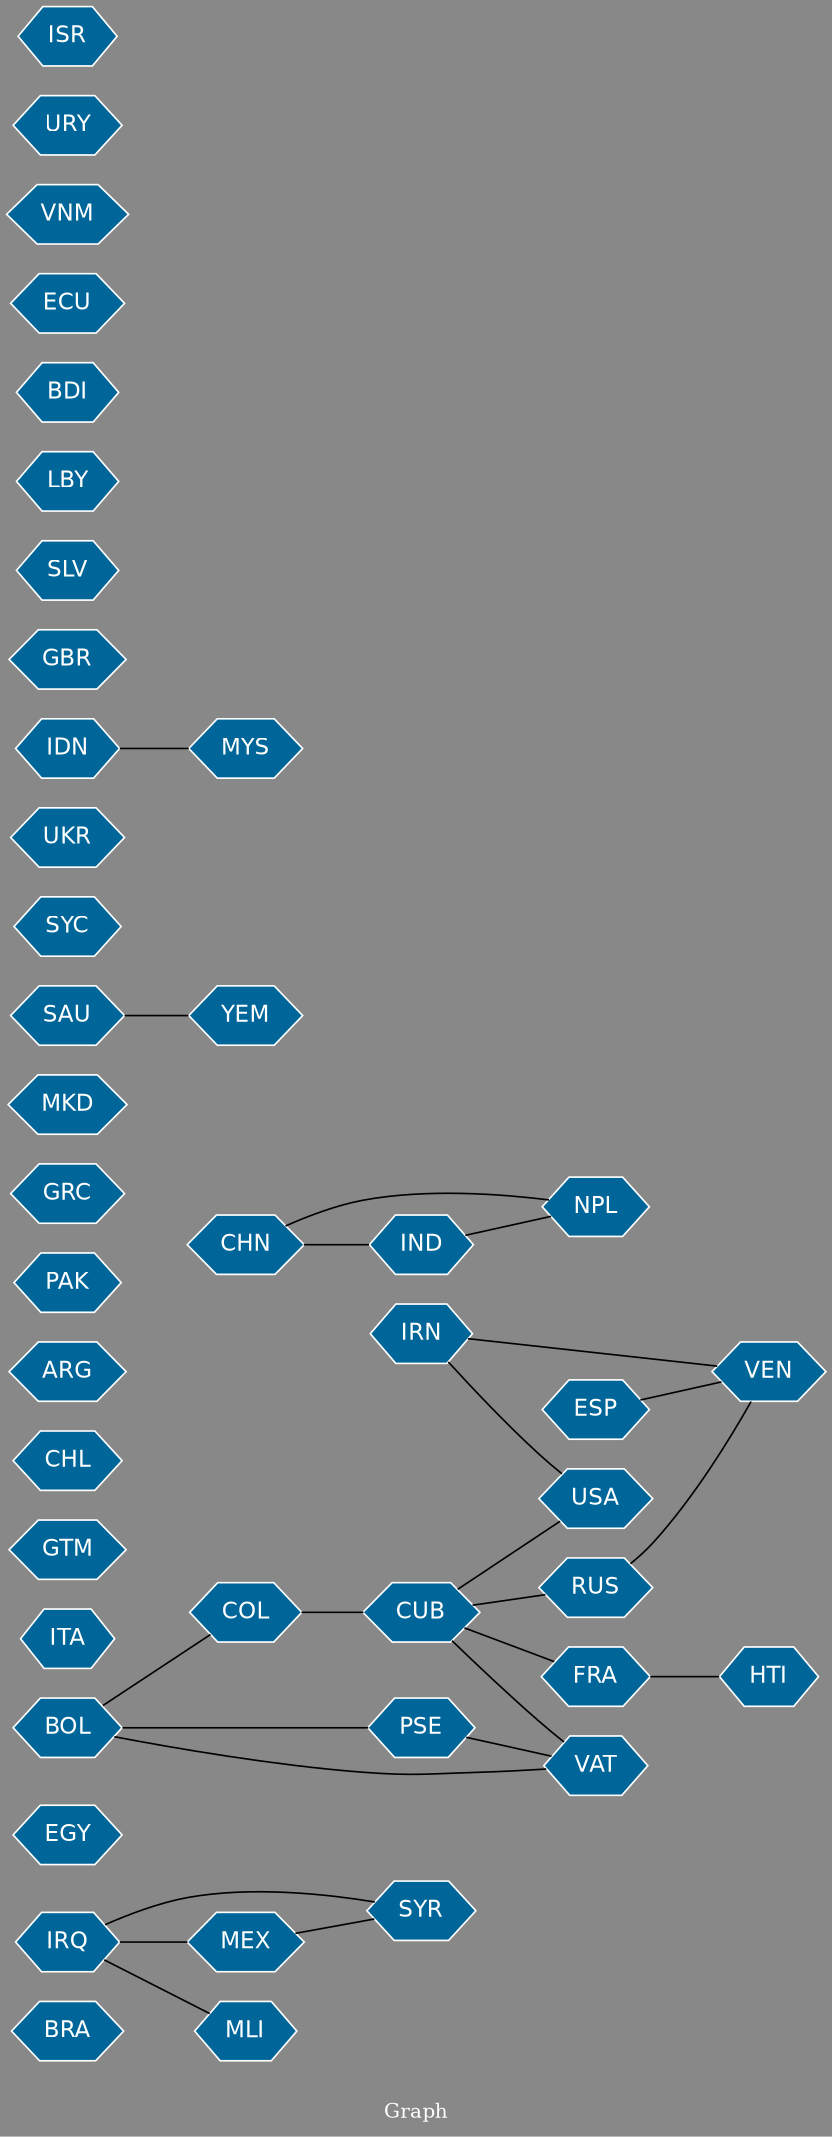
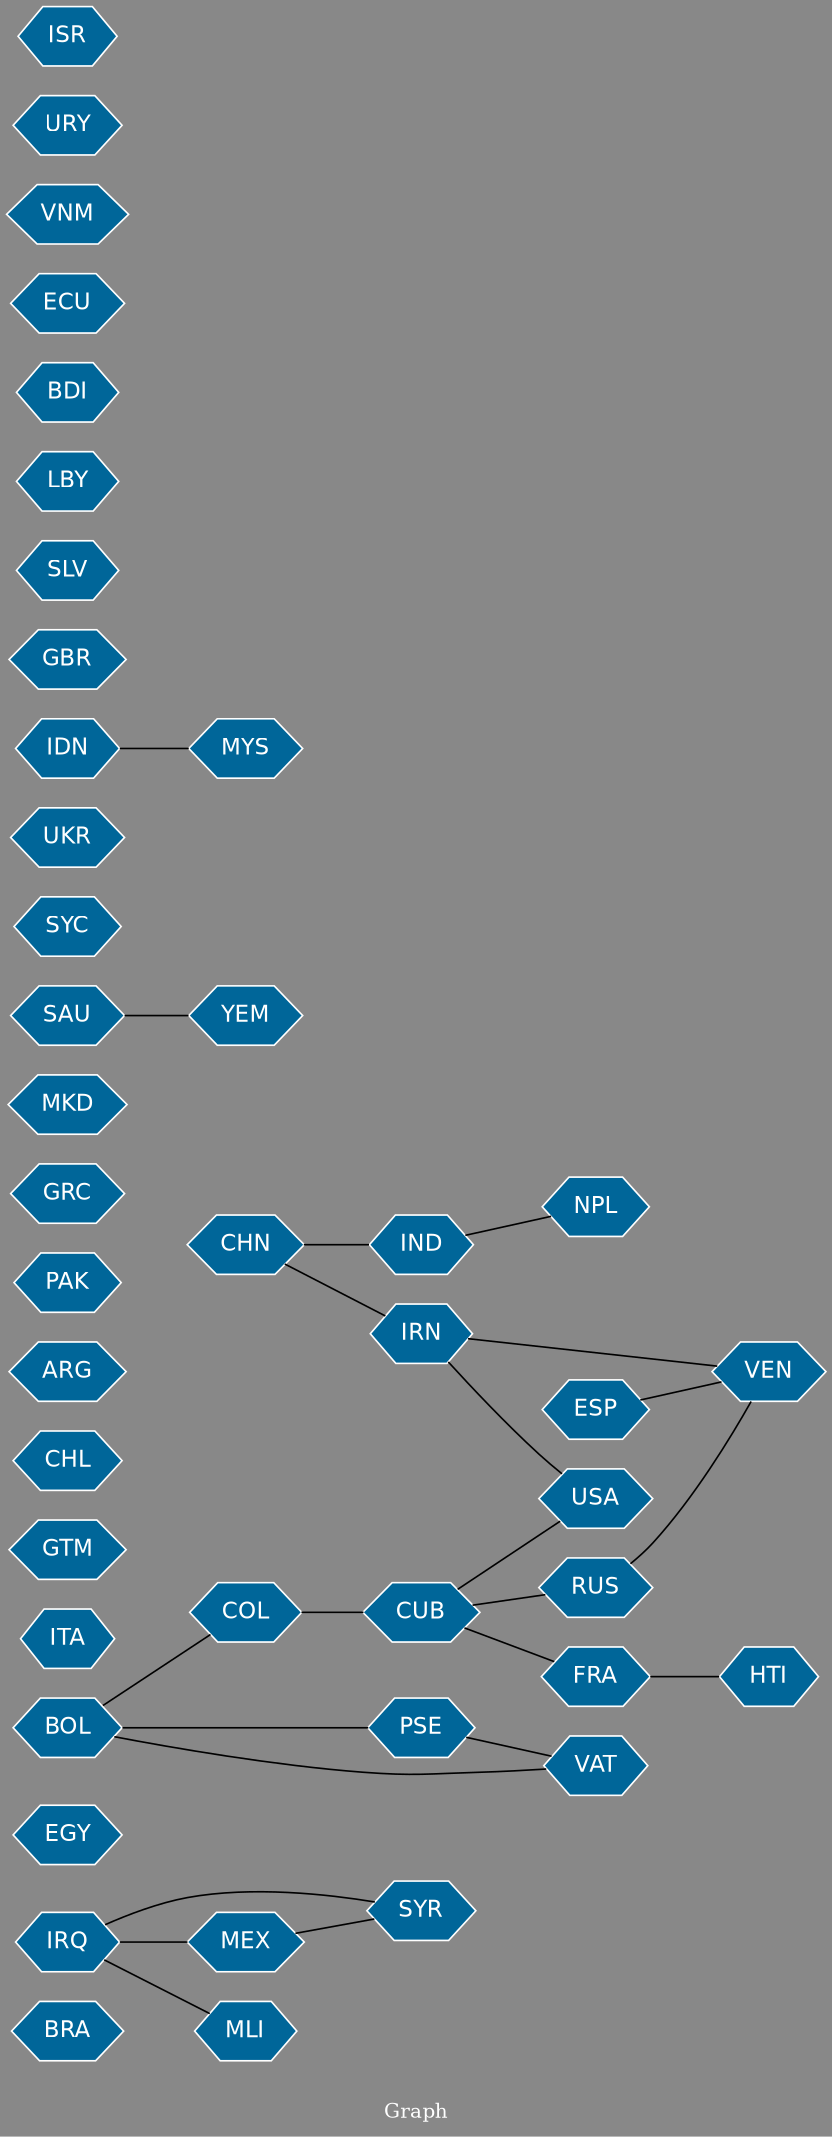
(415, 1194) -> (335, 1290)
(507, 1693) -> none
